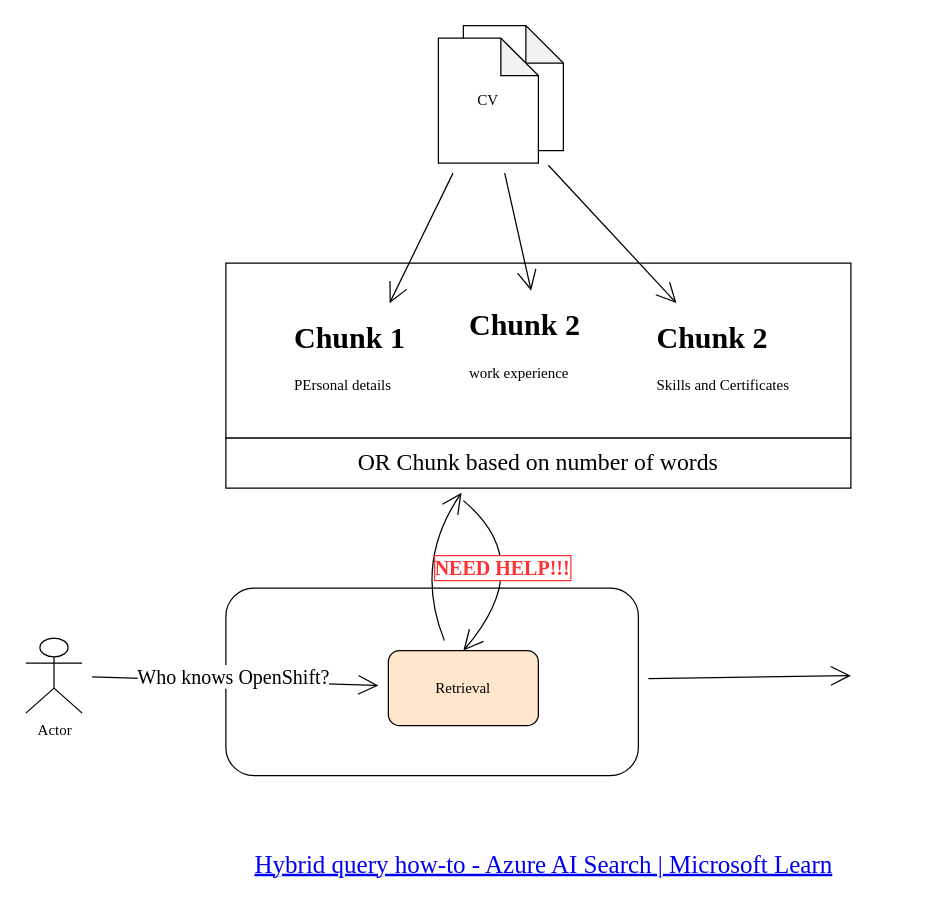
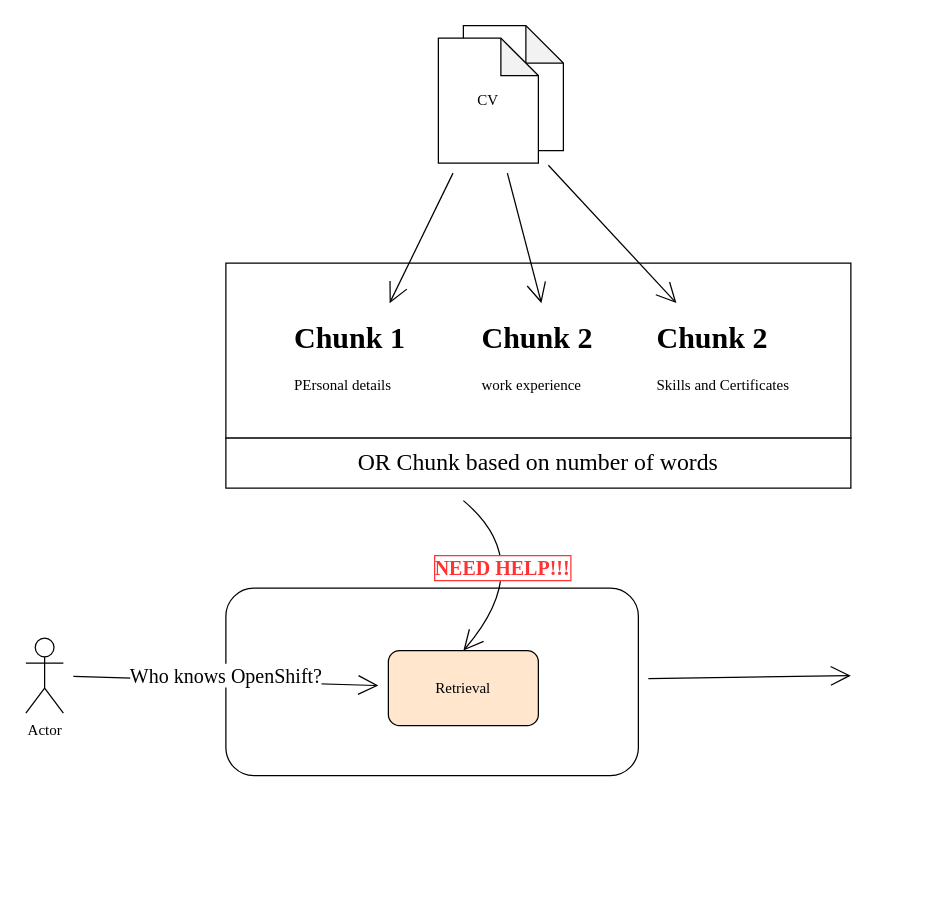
(544, 351) -> (557, 363)
(433, 566) -> none
(54, 676) -> (44, 676)
(544, 863) -> none
